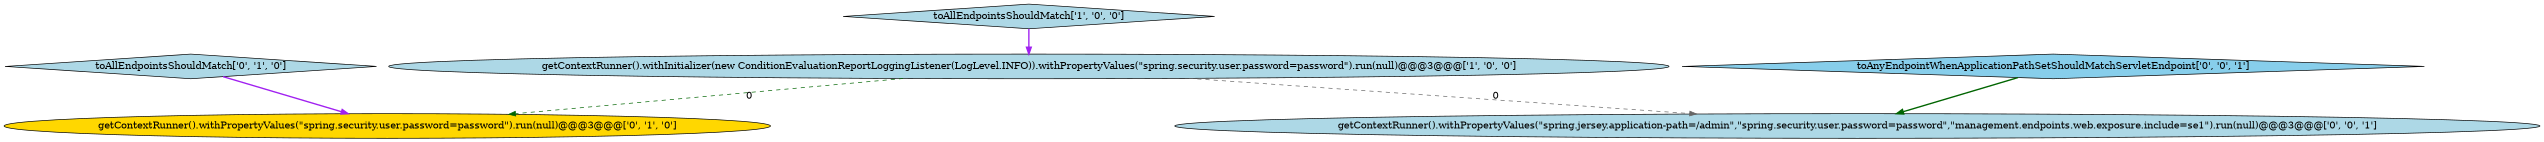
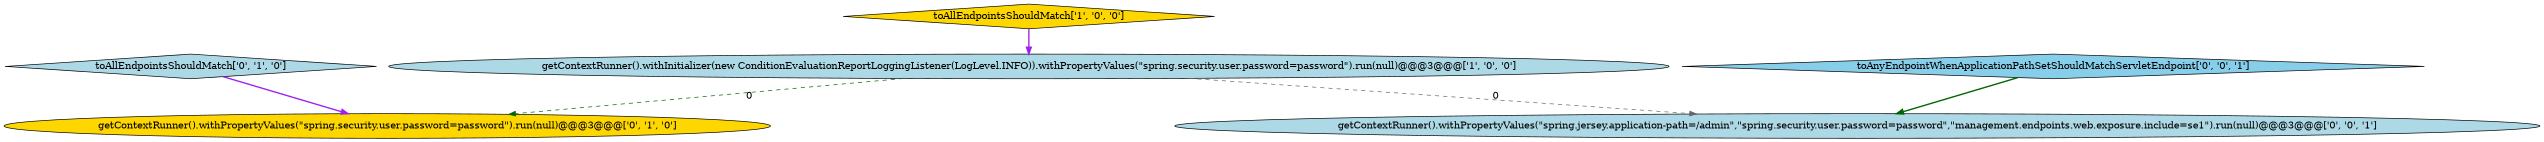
(1029, 16) -> (1029, 16)
